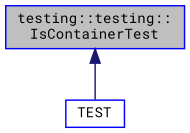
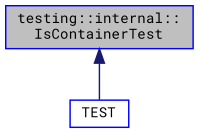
(95, 27) -> (99, 27)
